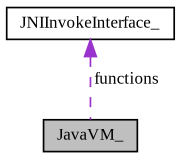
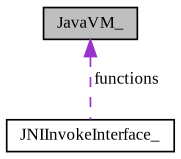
(90, 88) -> (90, 88)
